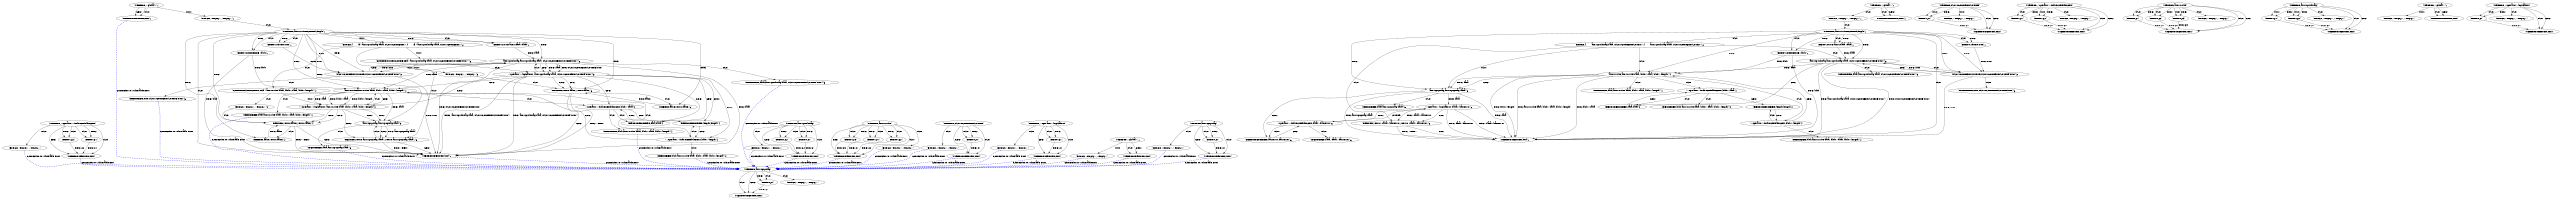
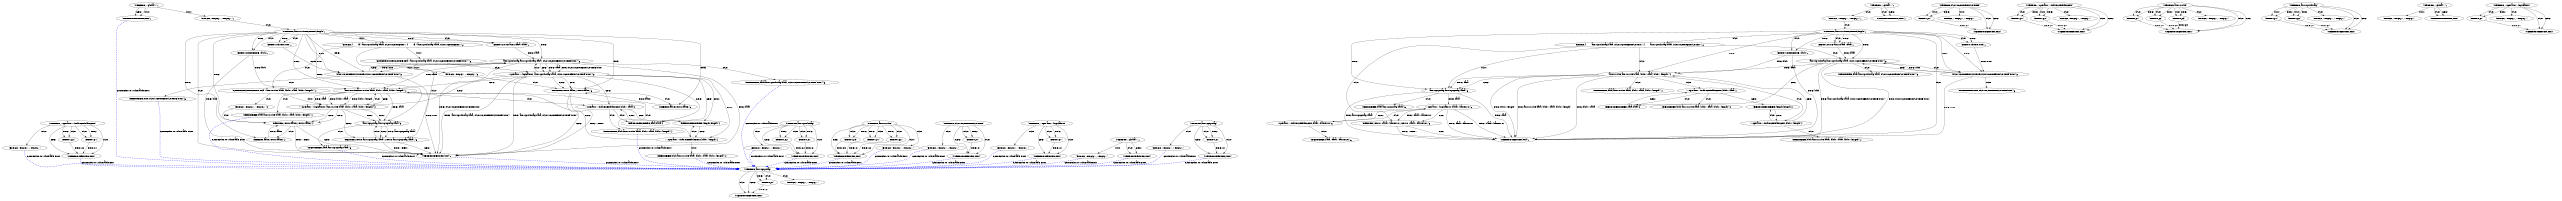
(1397, 115) -> (1397, 115)
(1268, 140) -> none
